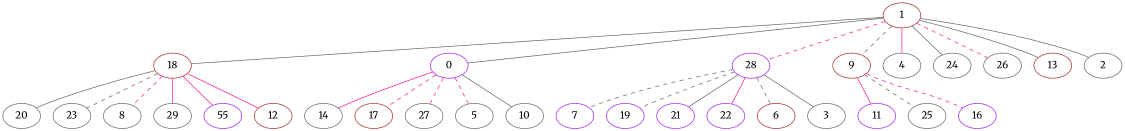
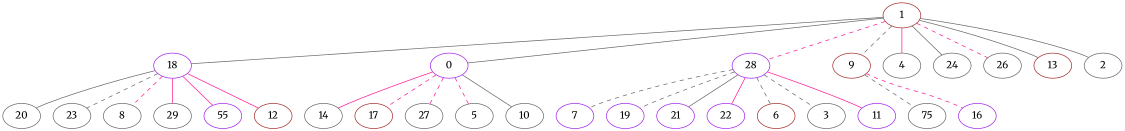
(173, 66) -> (173, 66)
(789, 91) -> (789, 91)
(864, 91) -> (815, 89)
(927, 116) -> (927, 116)
